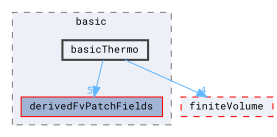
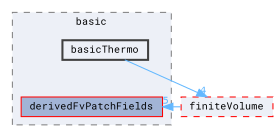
(100, 73) -> (178, 107)
